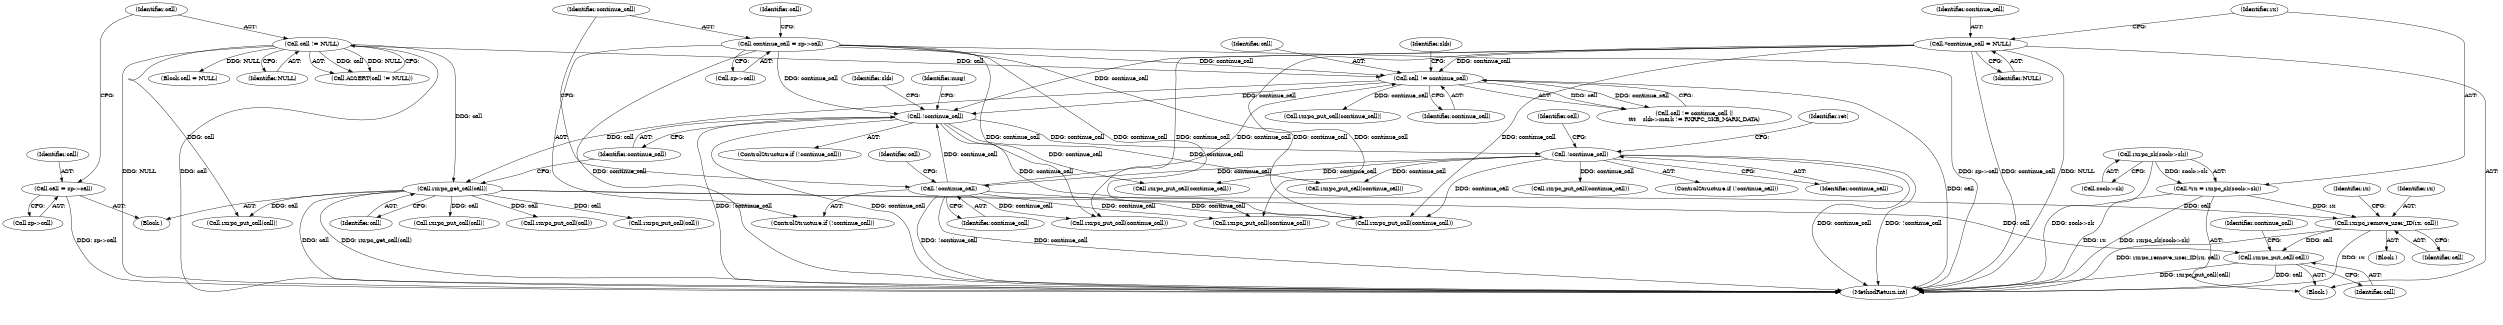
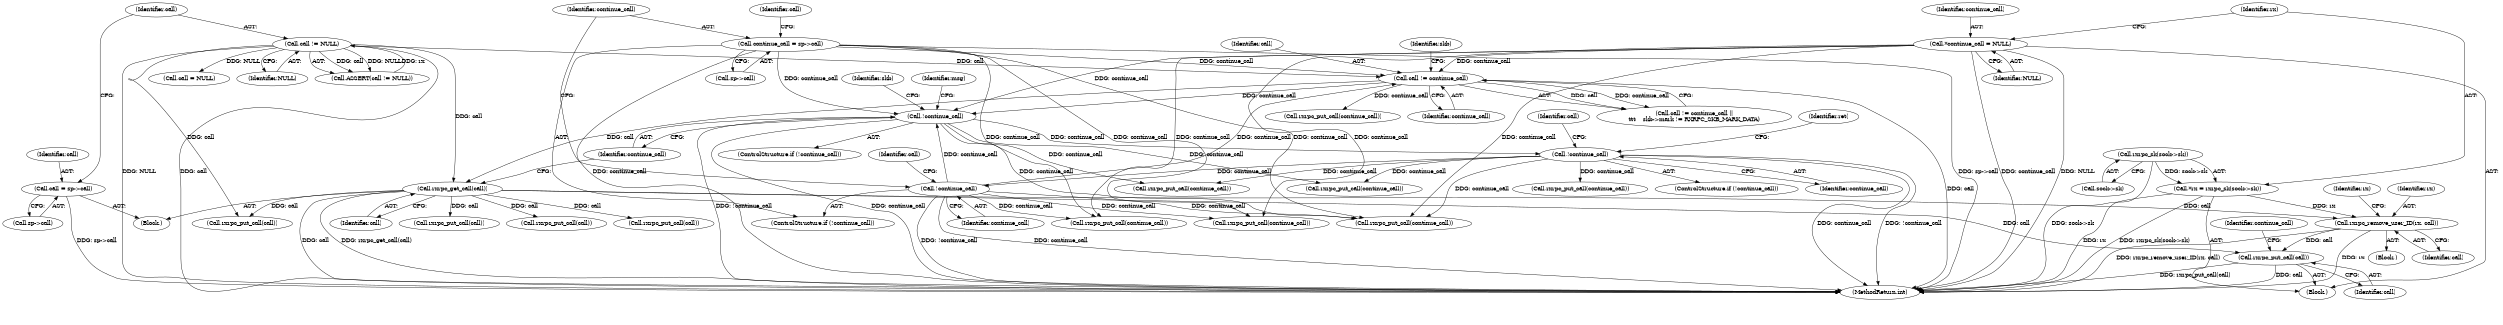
(413, 62) -> (413, 62)
(189, 79) -> (189, 79)
